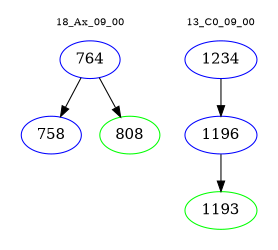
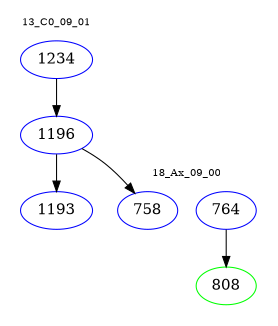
(221, 23) -> (57, 23)
(73, 92) -> (115, 173)
(221, 210) -> (57, 210)
